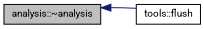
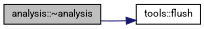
(124, 8) -> (114, 21)
